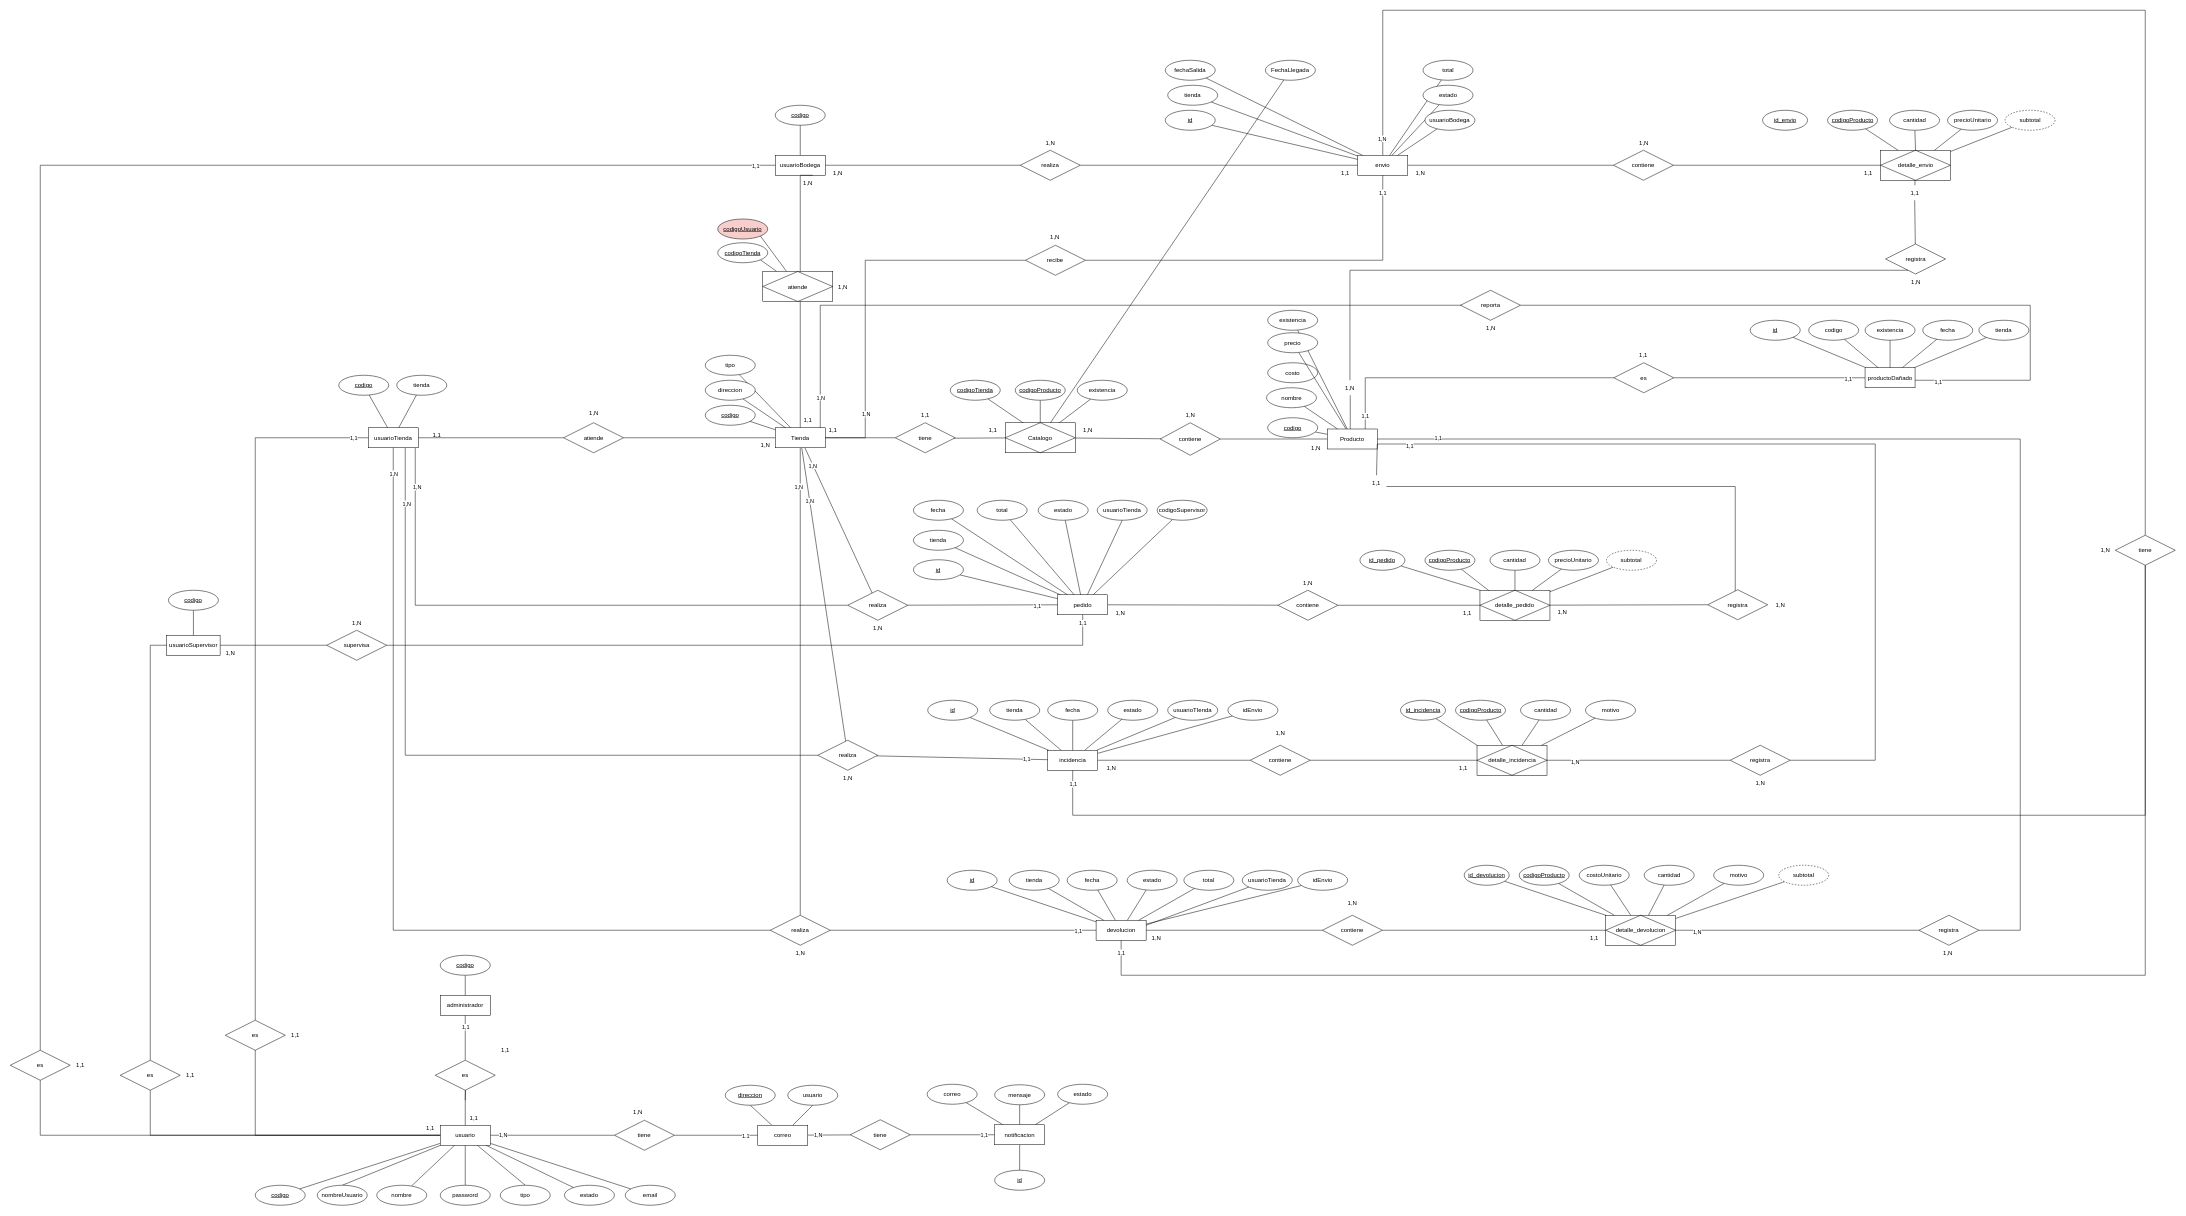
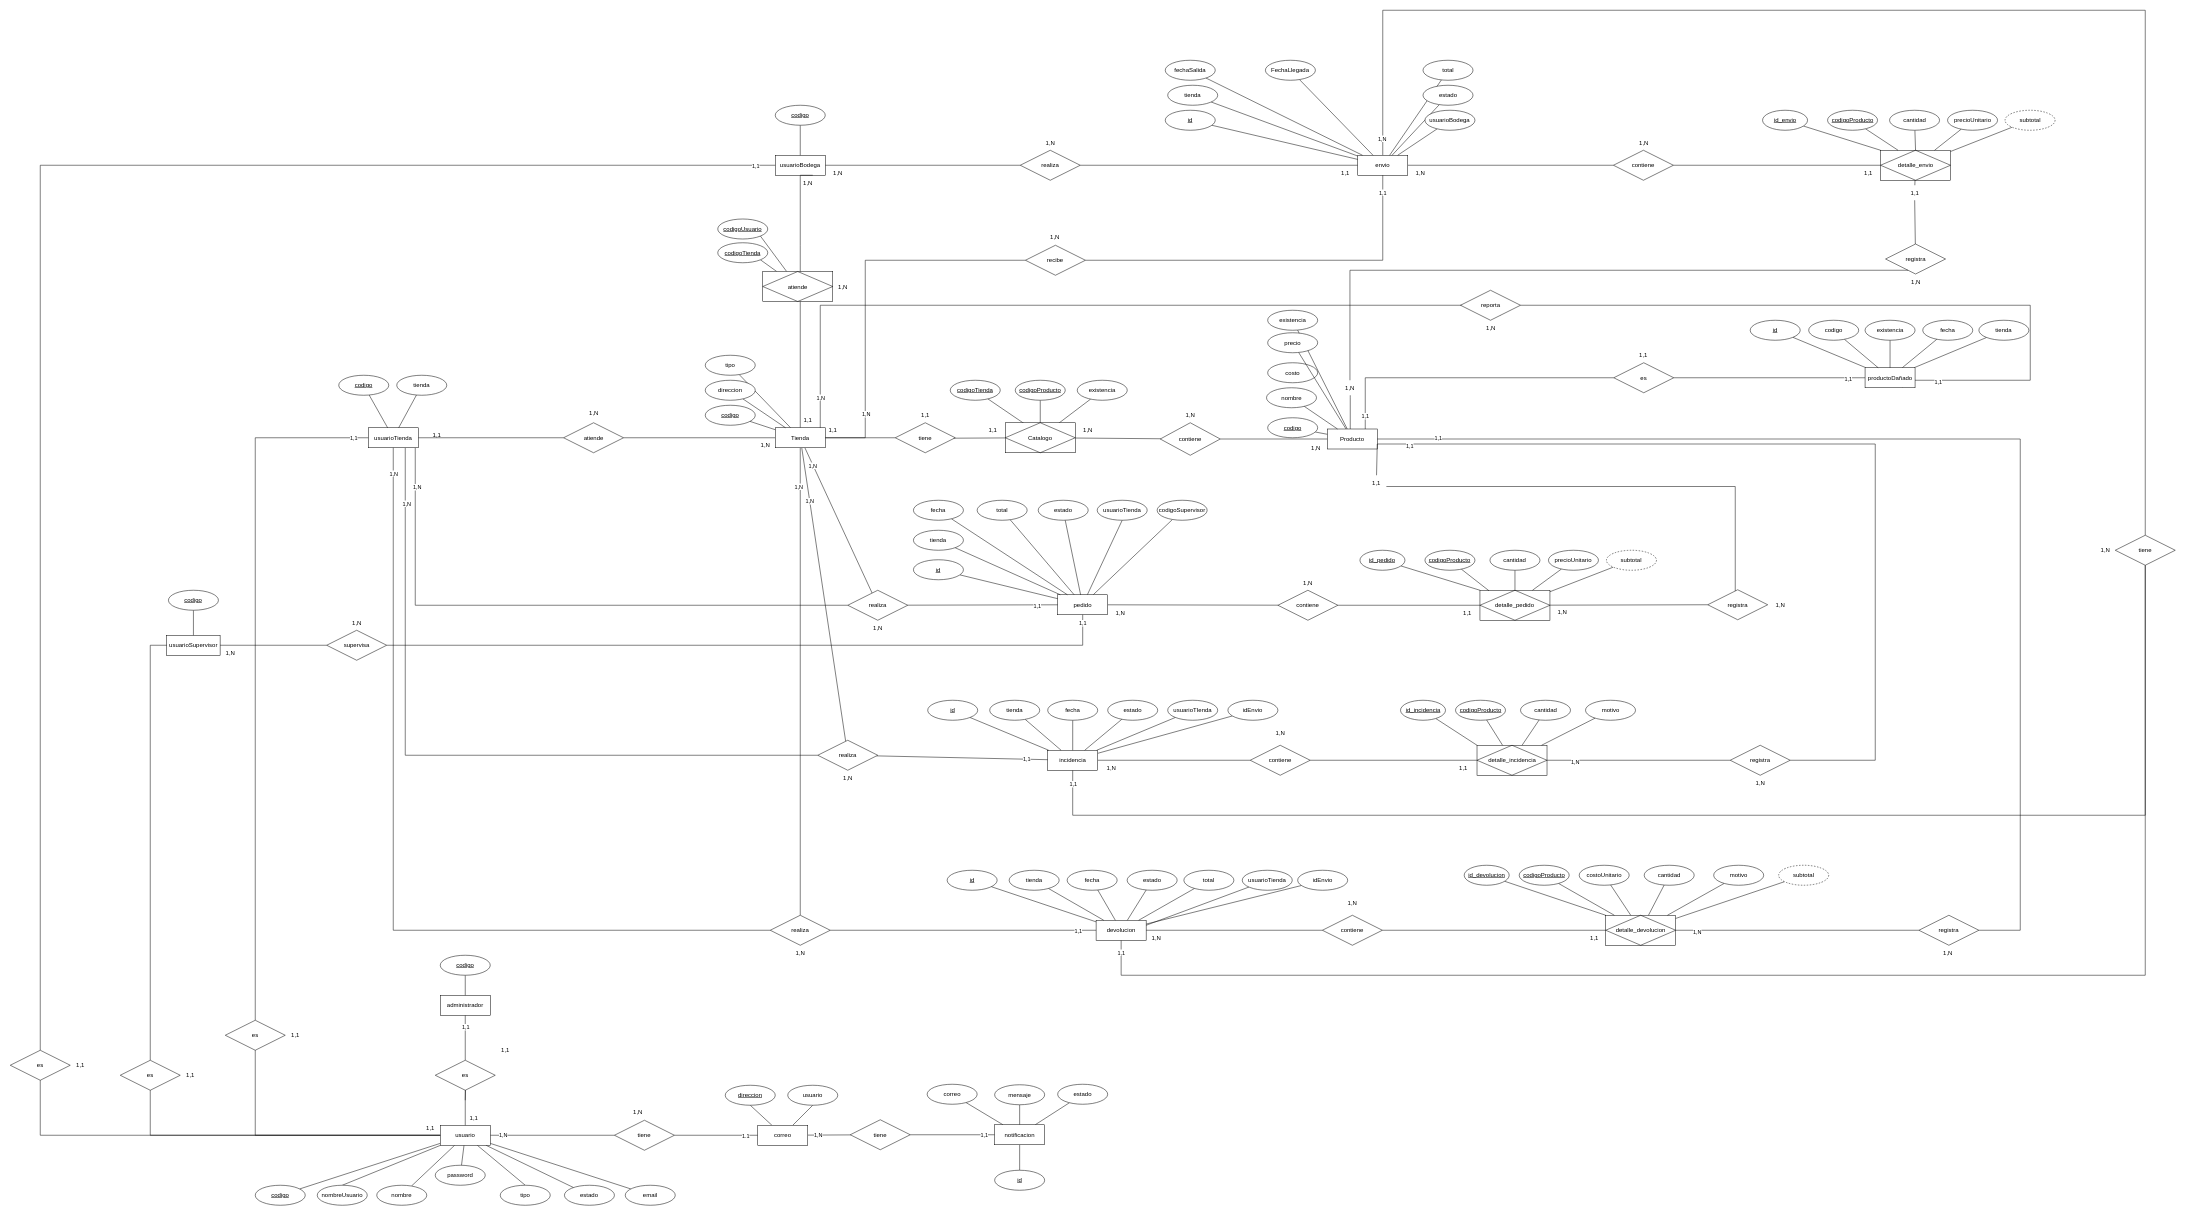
none -> (1842, 138)
(743, 229) -> (743, 229)
(1167, 251) -> (1336, 117)
(465, 1195) -> (460, 1175)
